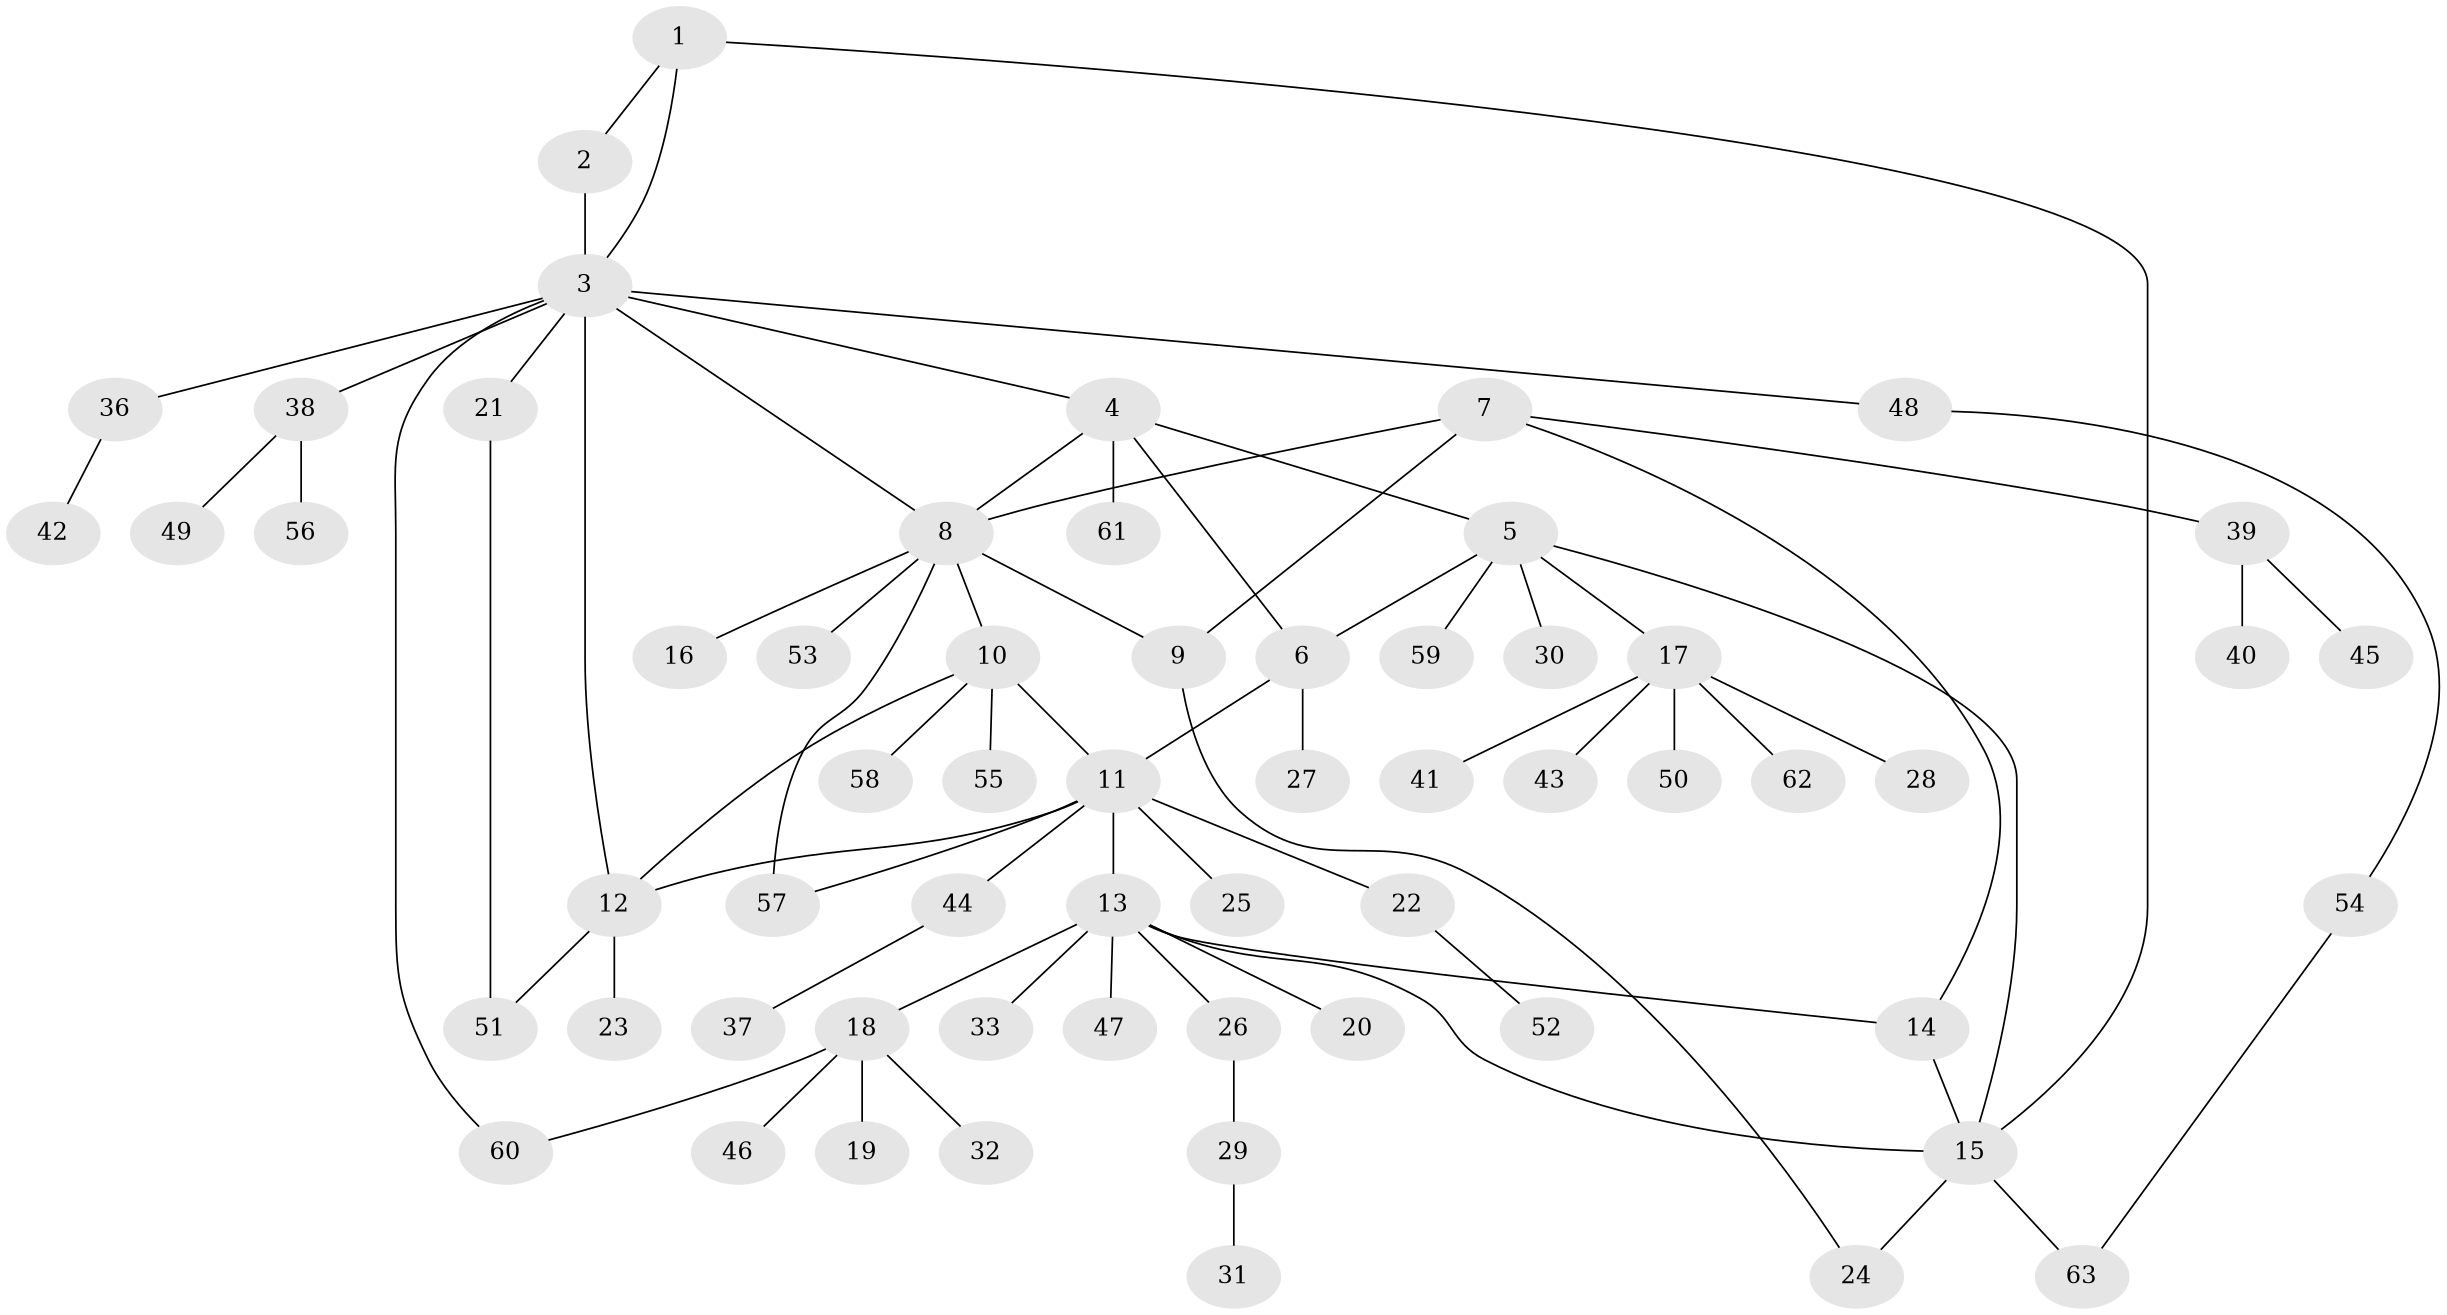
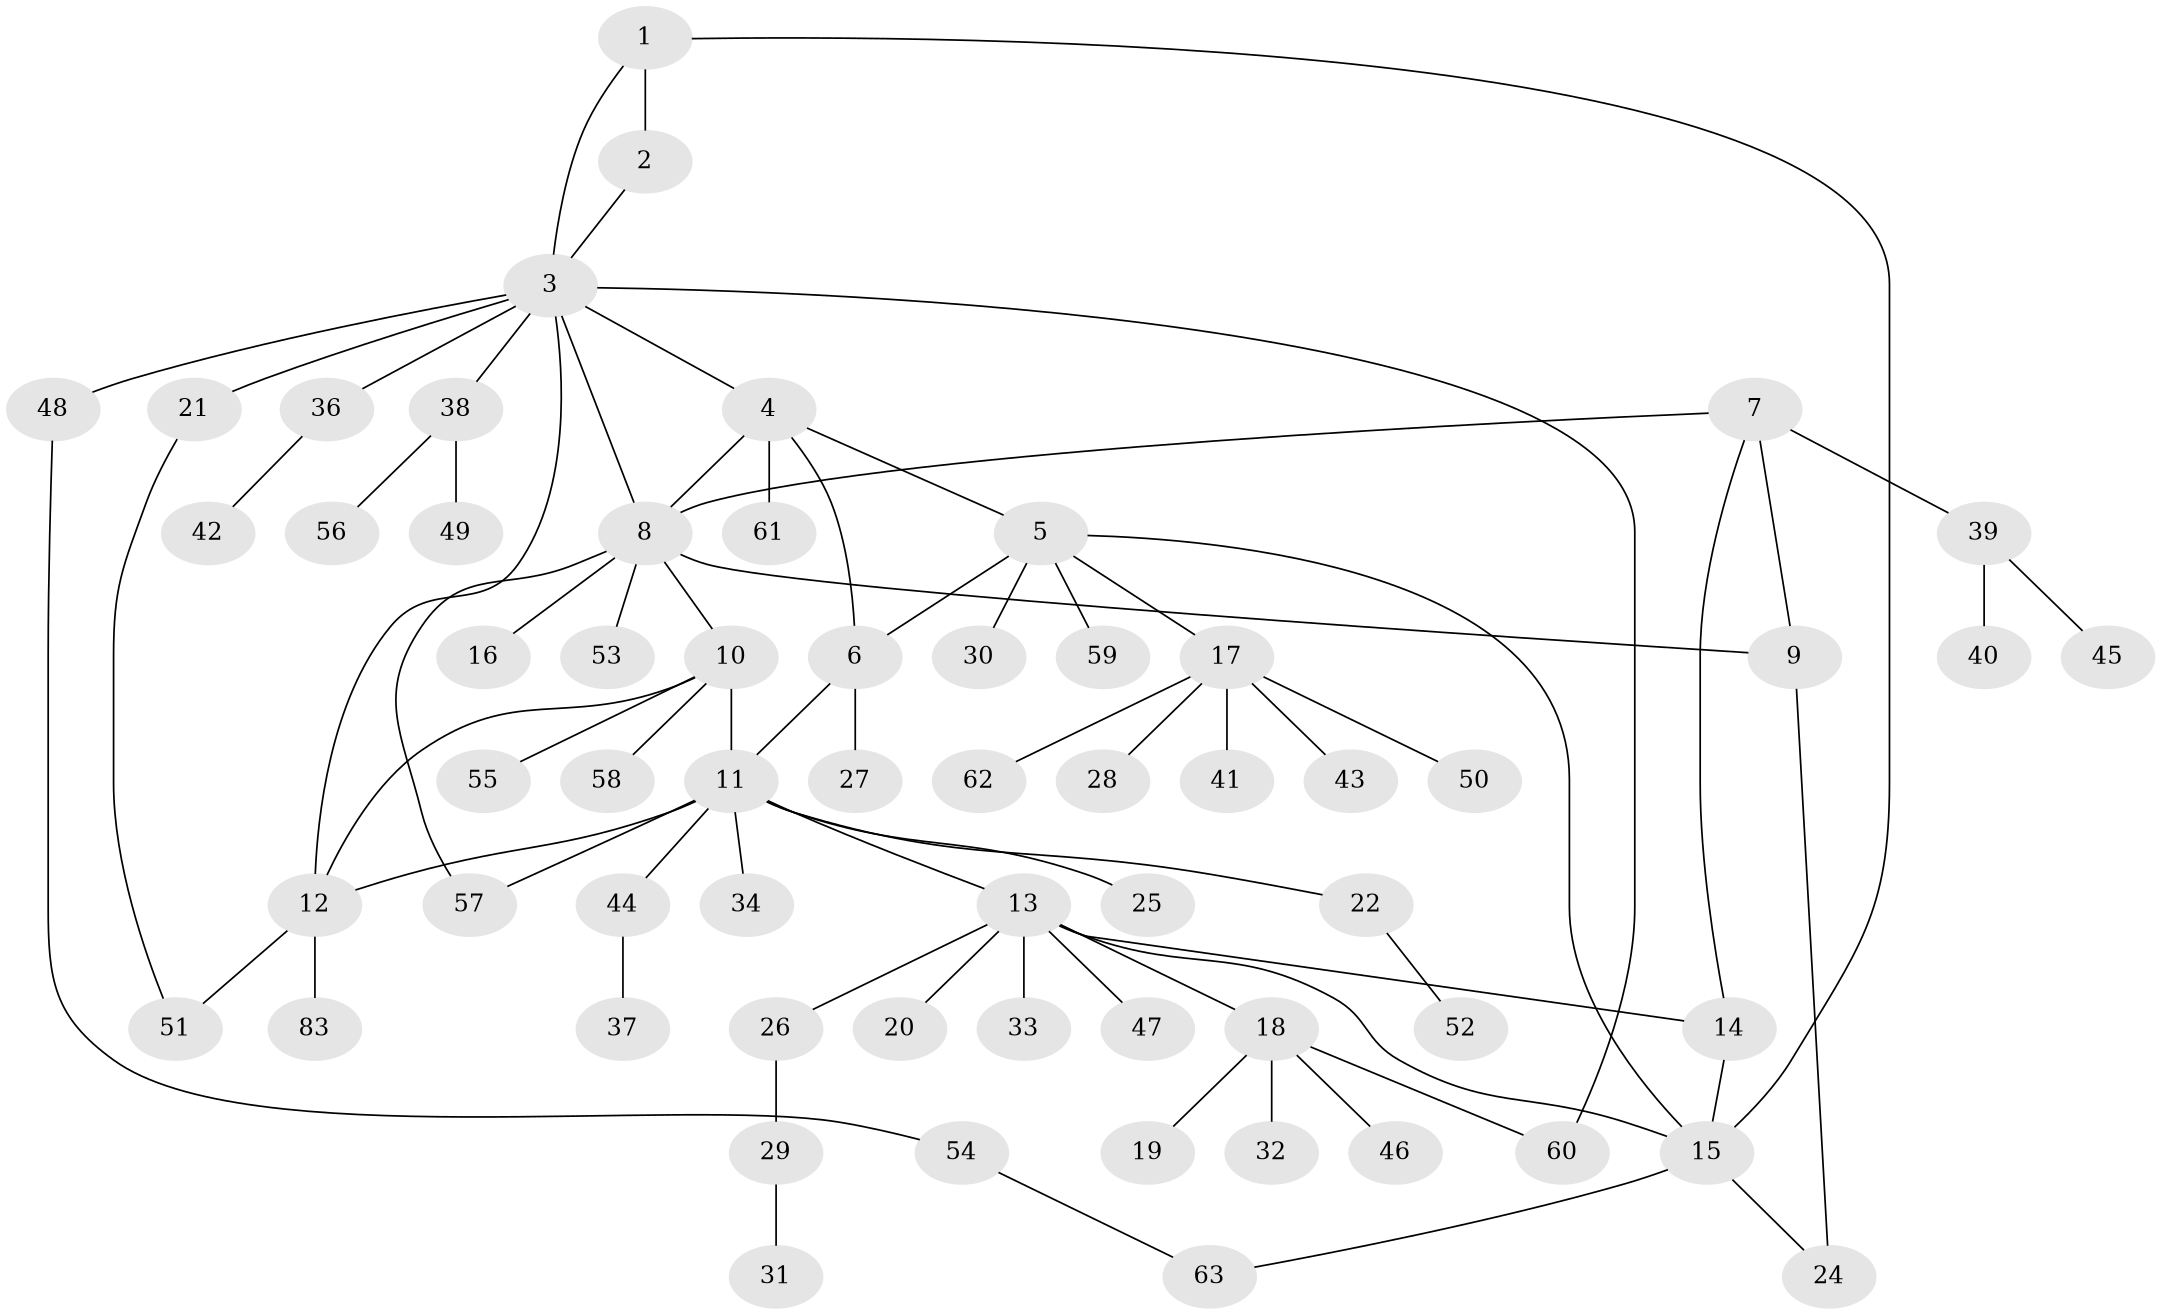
none -> (747, 905)
(614, 1029) -> (315, 1029)
